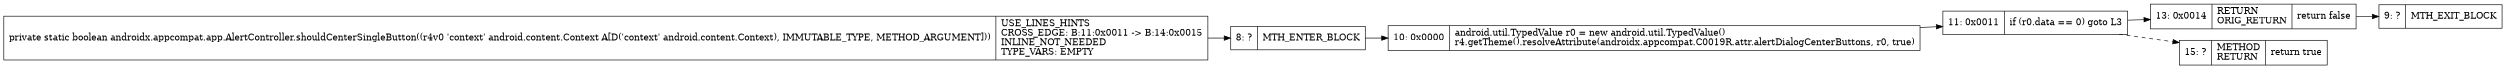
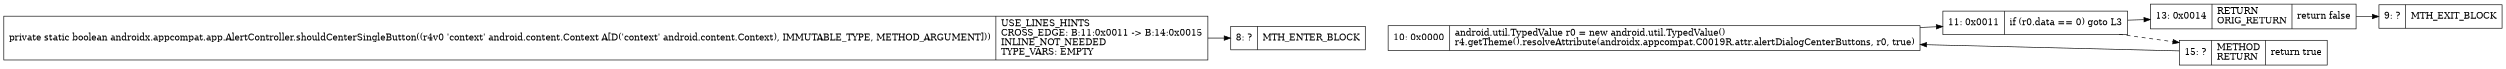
(1373, 38) -> (2053, 48)
